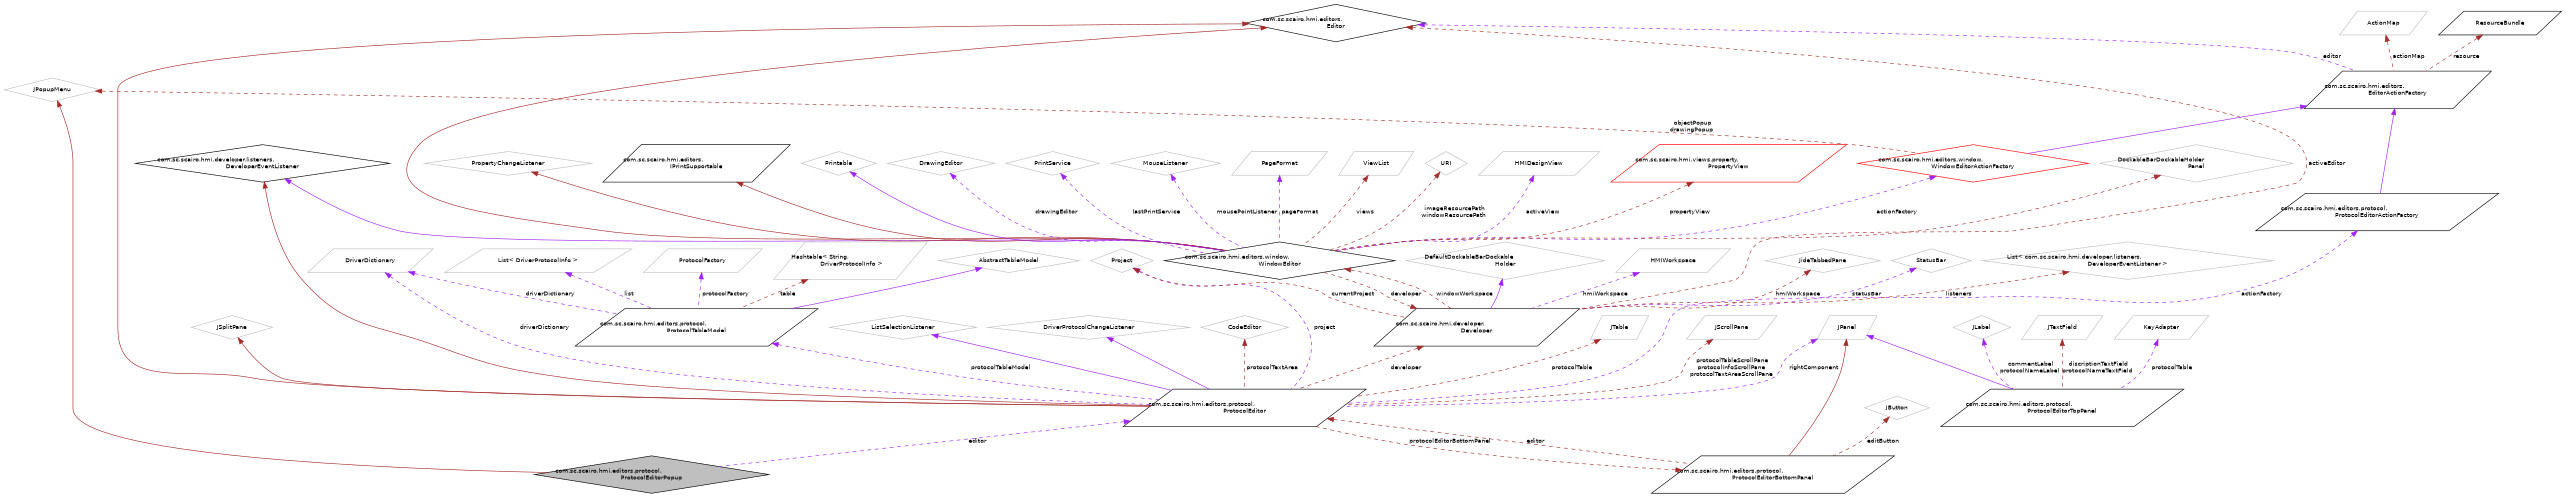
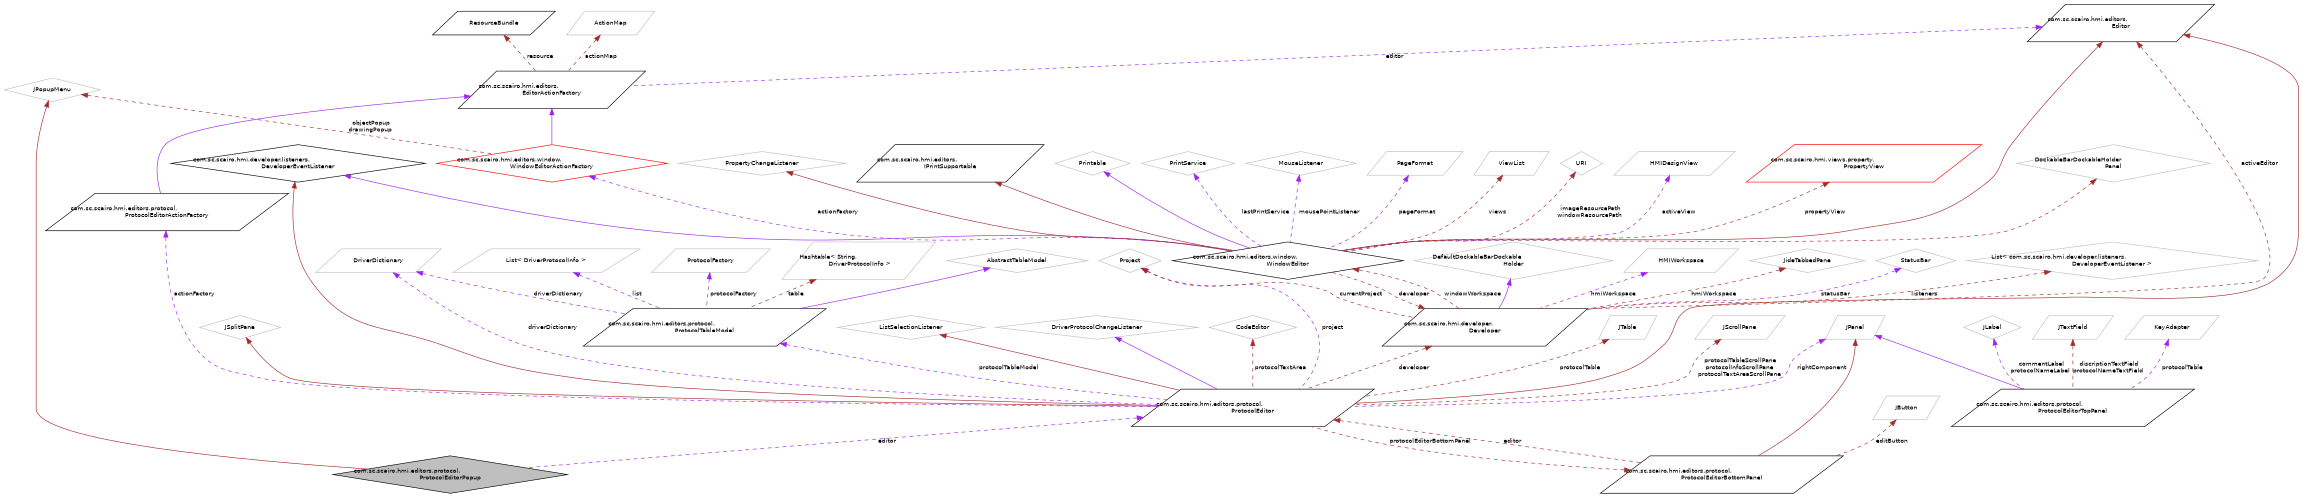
(1336, 23) -> (2121, 23)
(941, 163) -> none
(1055, 363) -> (1063, 363)
(1897, 408) -> (1906, 408)
